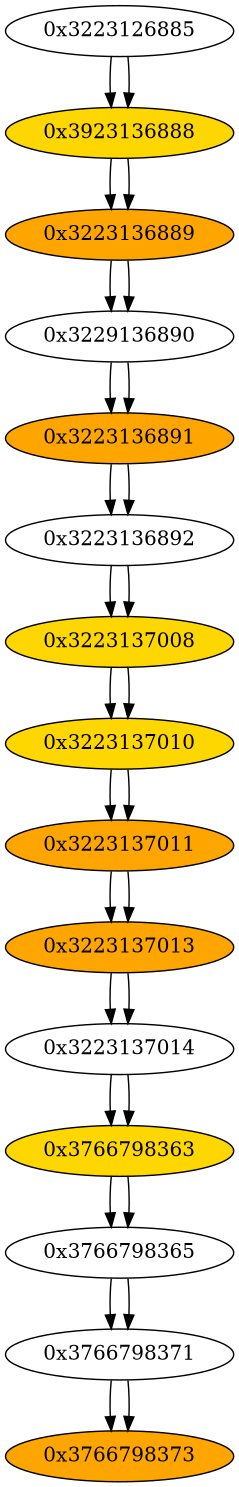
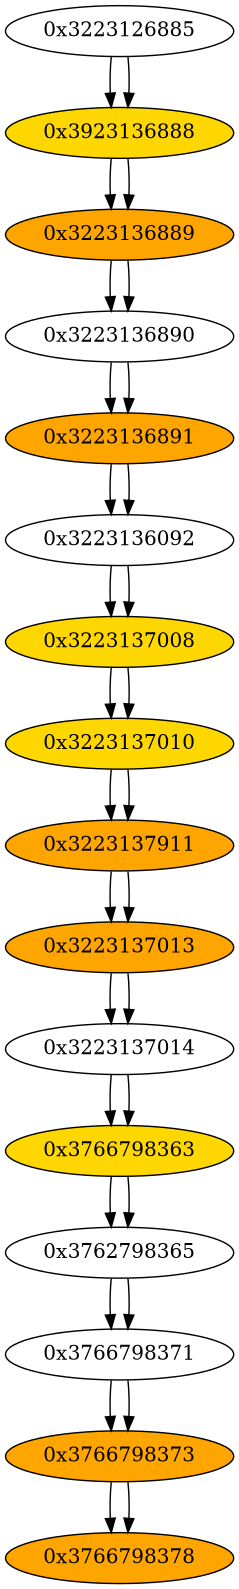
(120, 337) -> (120, 337)
(120, 540) -> (120, 540)
(120, 846) -> (120, 846)
(120, 1253) -> (120, 1253)
none -> (120, 1558)
